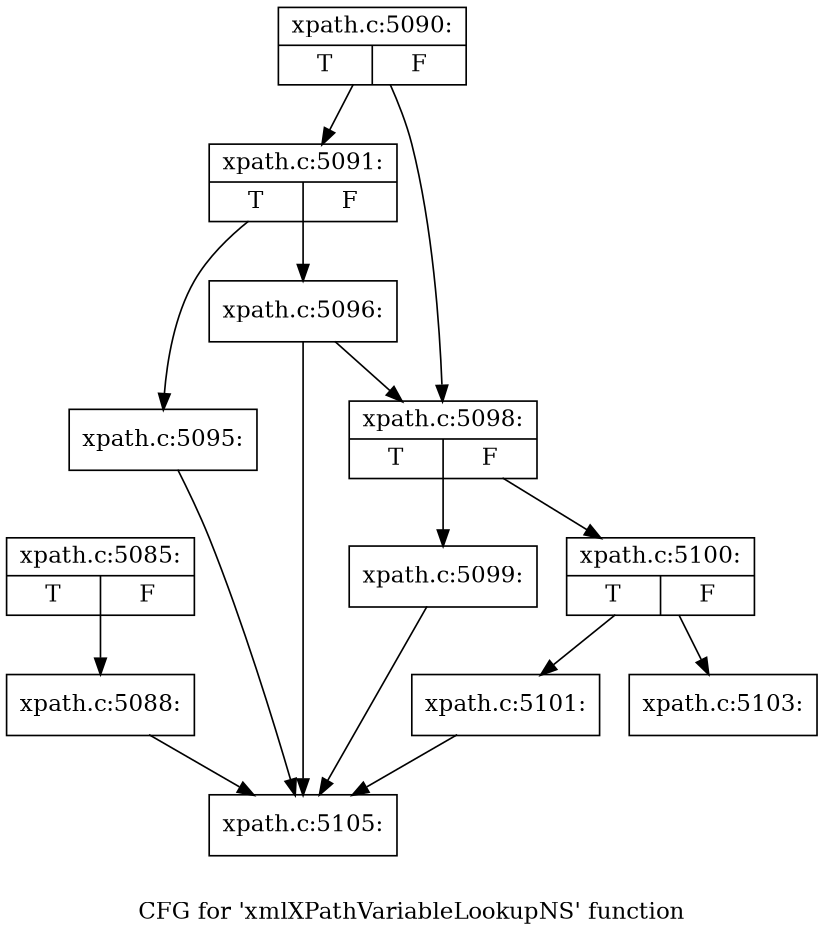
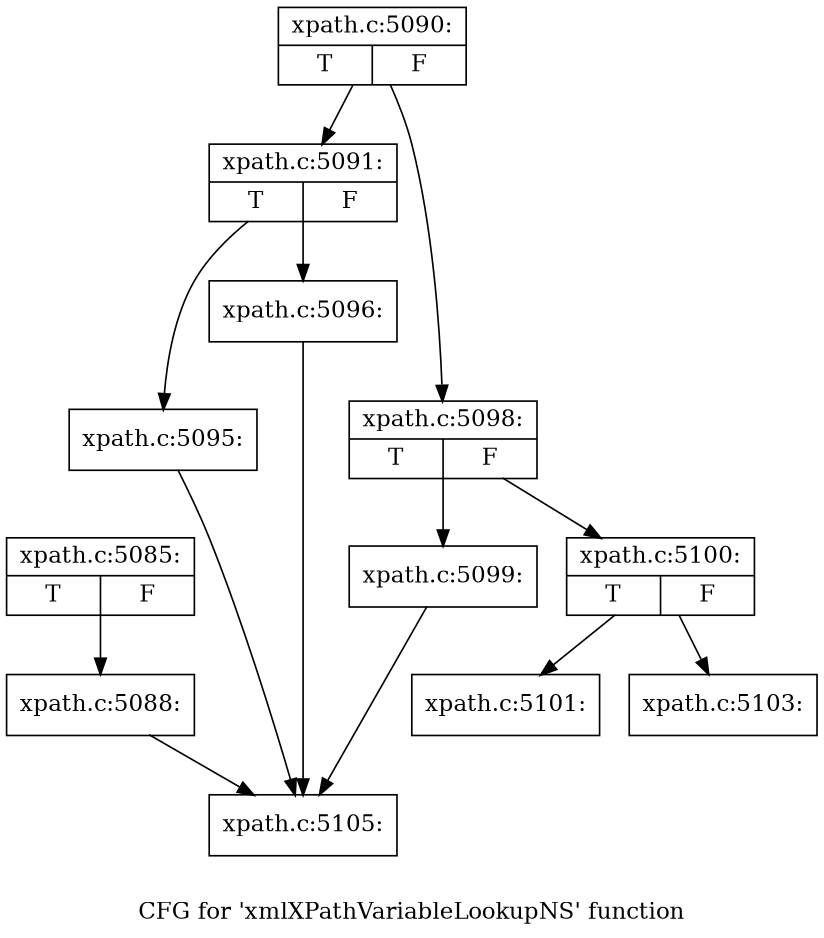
(362, 366) -> none
(412, 761) -> none
